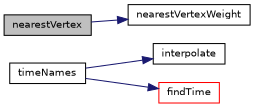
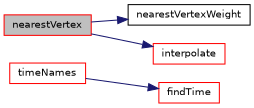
(48, 25) -> (48, 25)
(189, 54) -> (189, 54)
(114, 64) -> (117, 39)
(48, 73) -> (48, 73)
